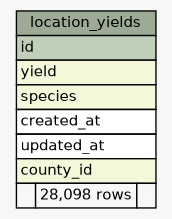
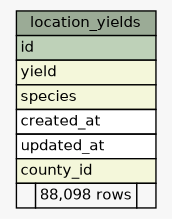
(86, 195) -> (86, 195)
